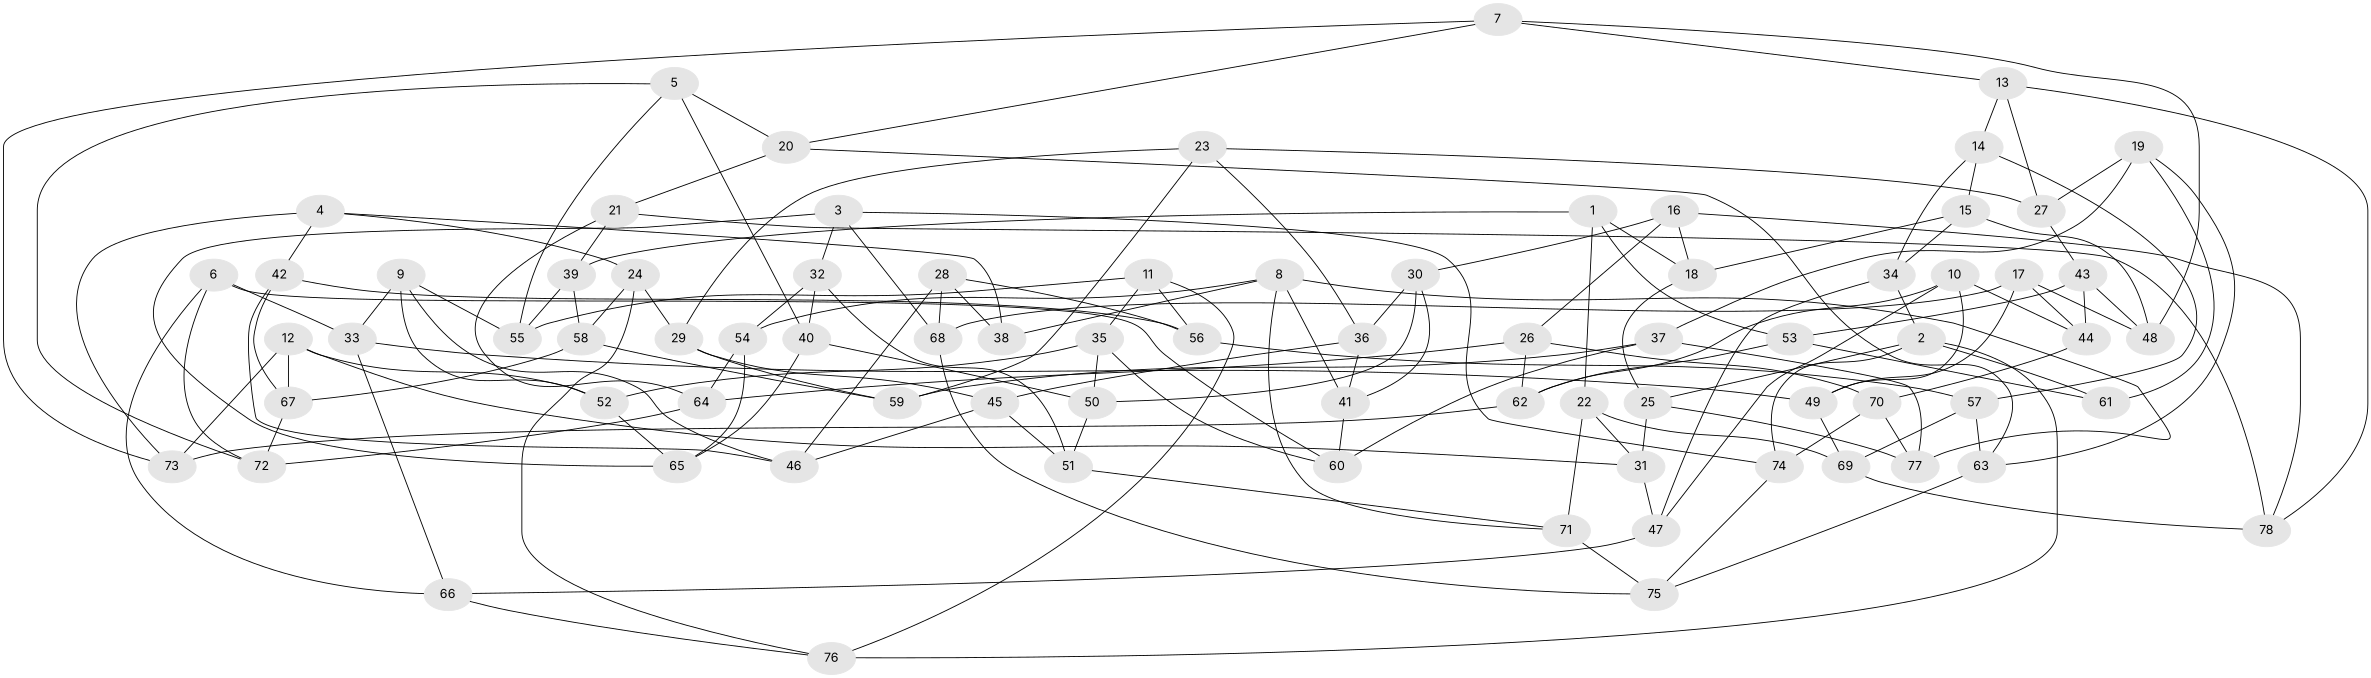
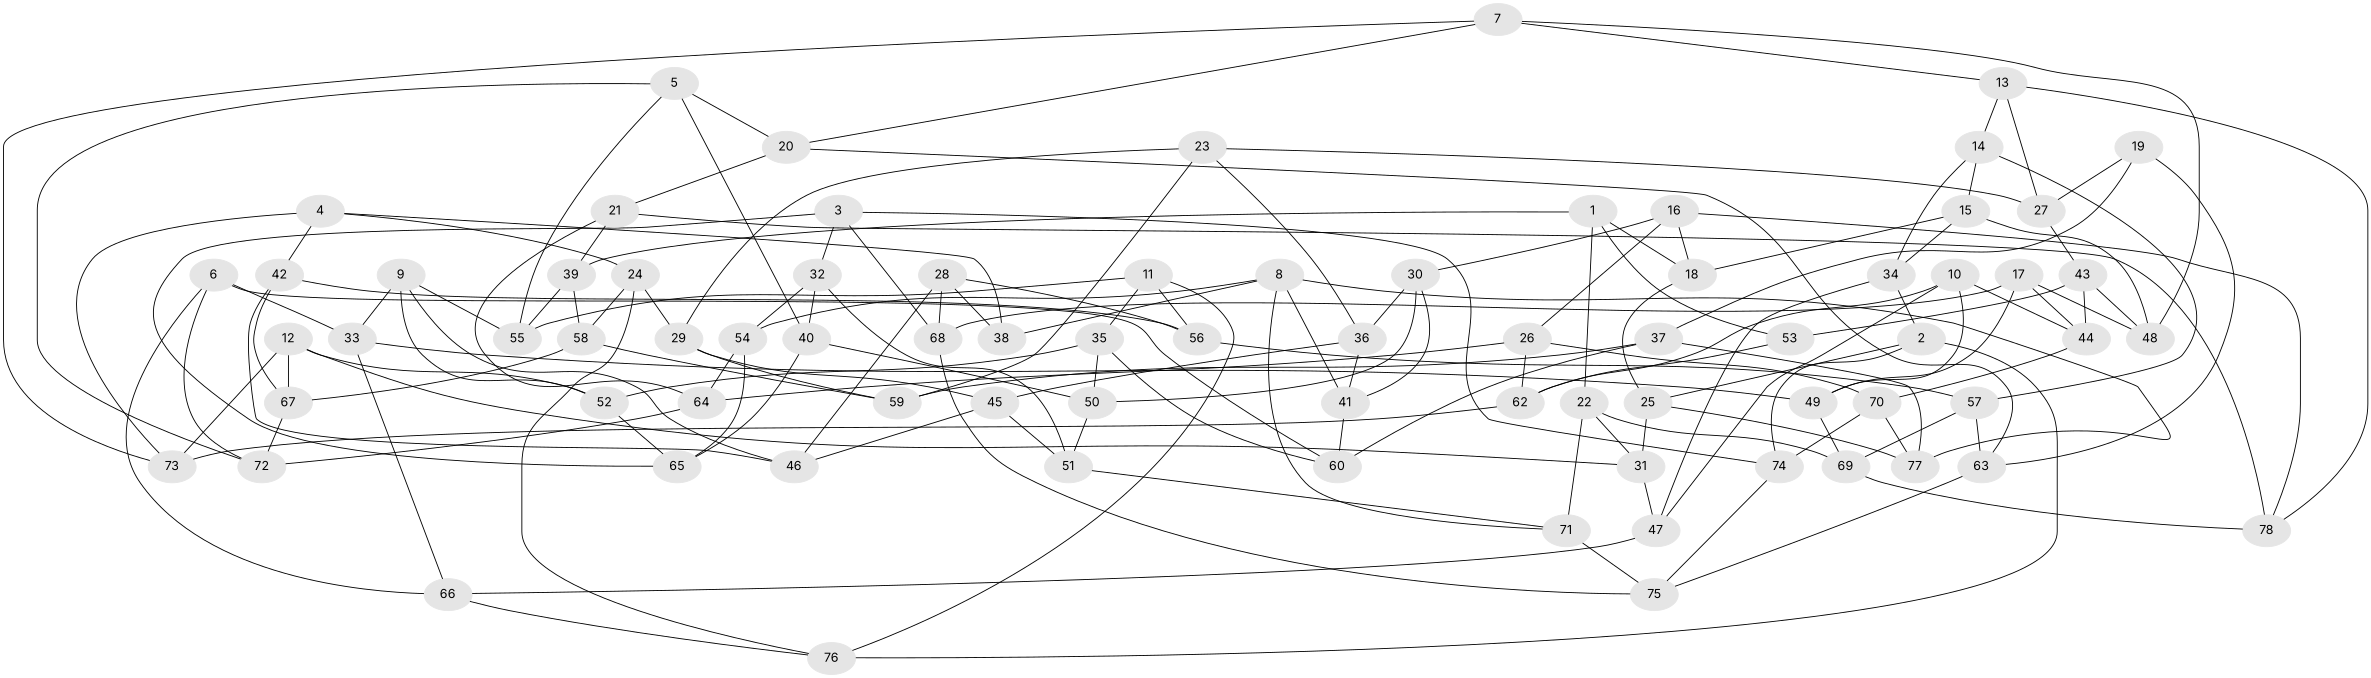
(2106, 403) -> none
